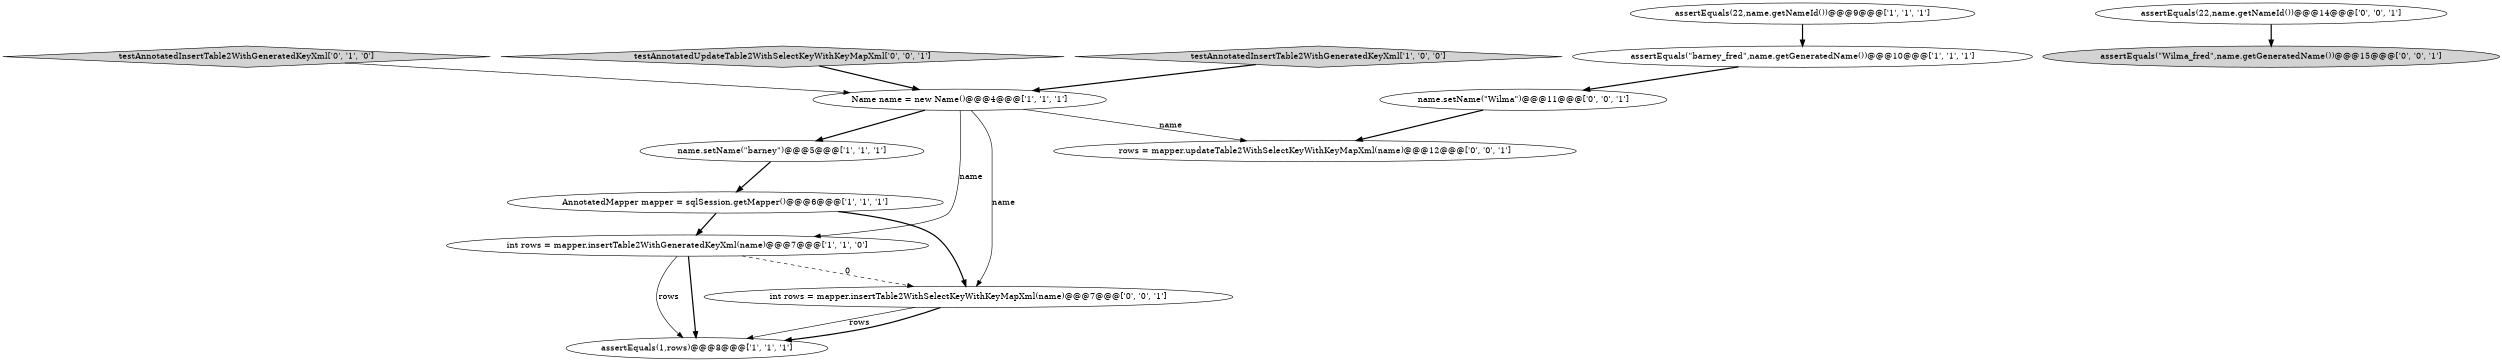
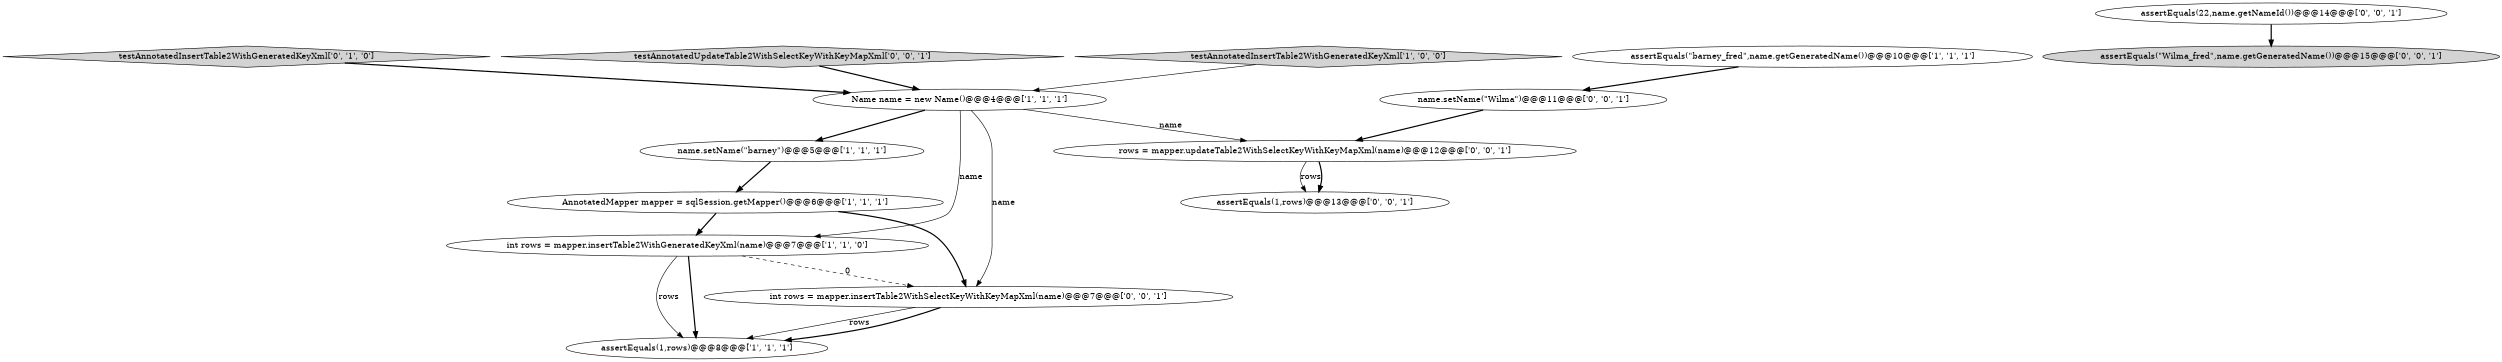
(1803, 14) -> none
(1148, 77) -> (1148, 77)
(594, 78) -> (594, 78)
none -> (1315, 202)
